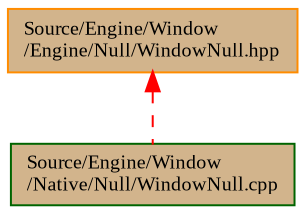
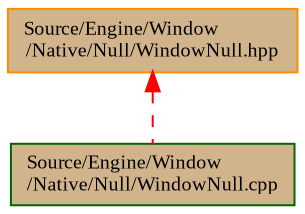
(153, 41) -> (153, 41)
